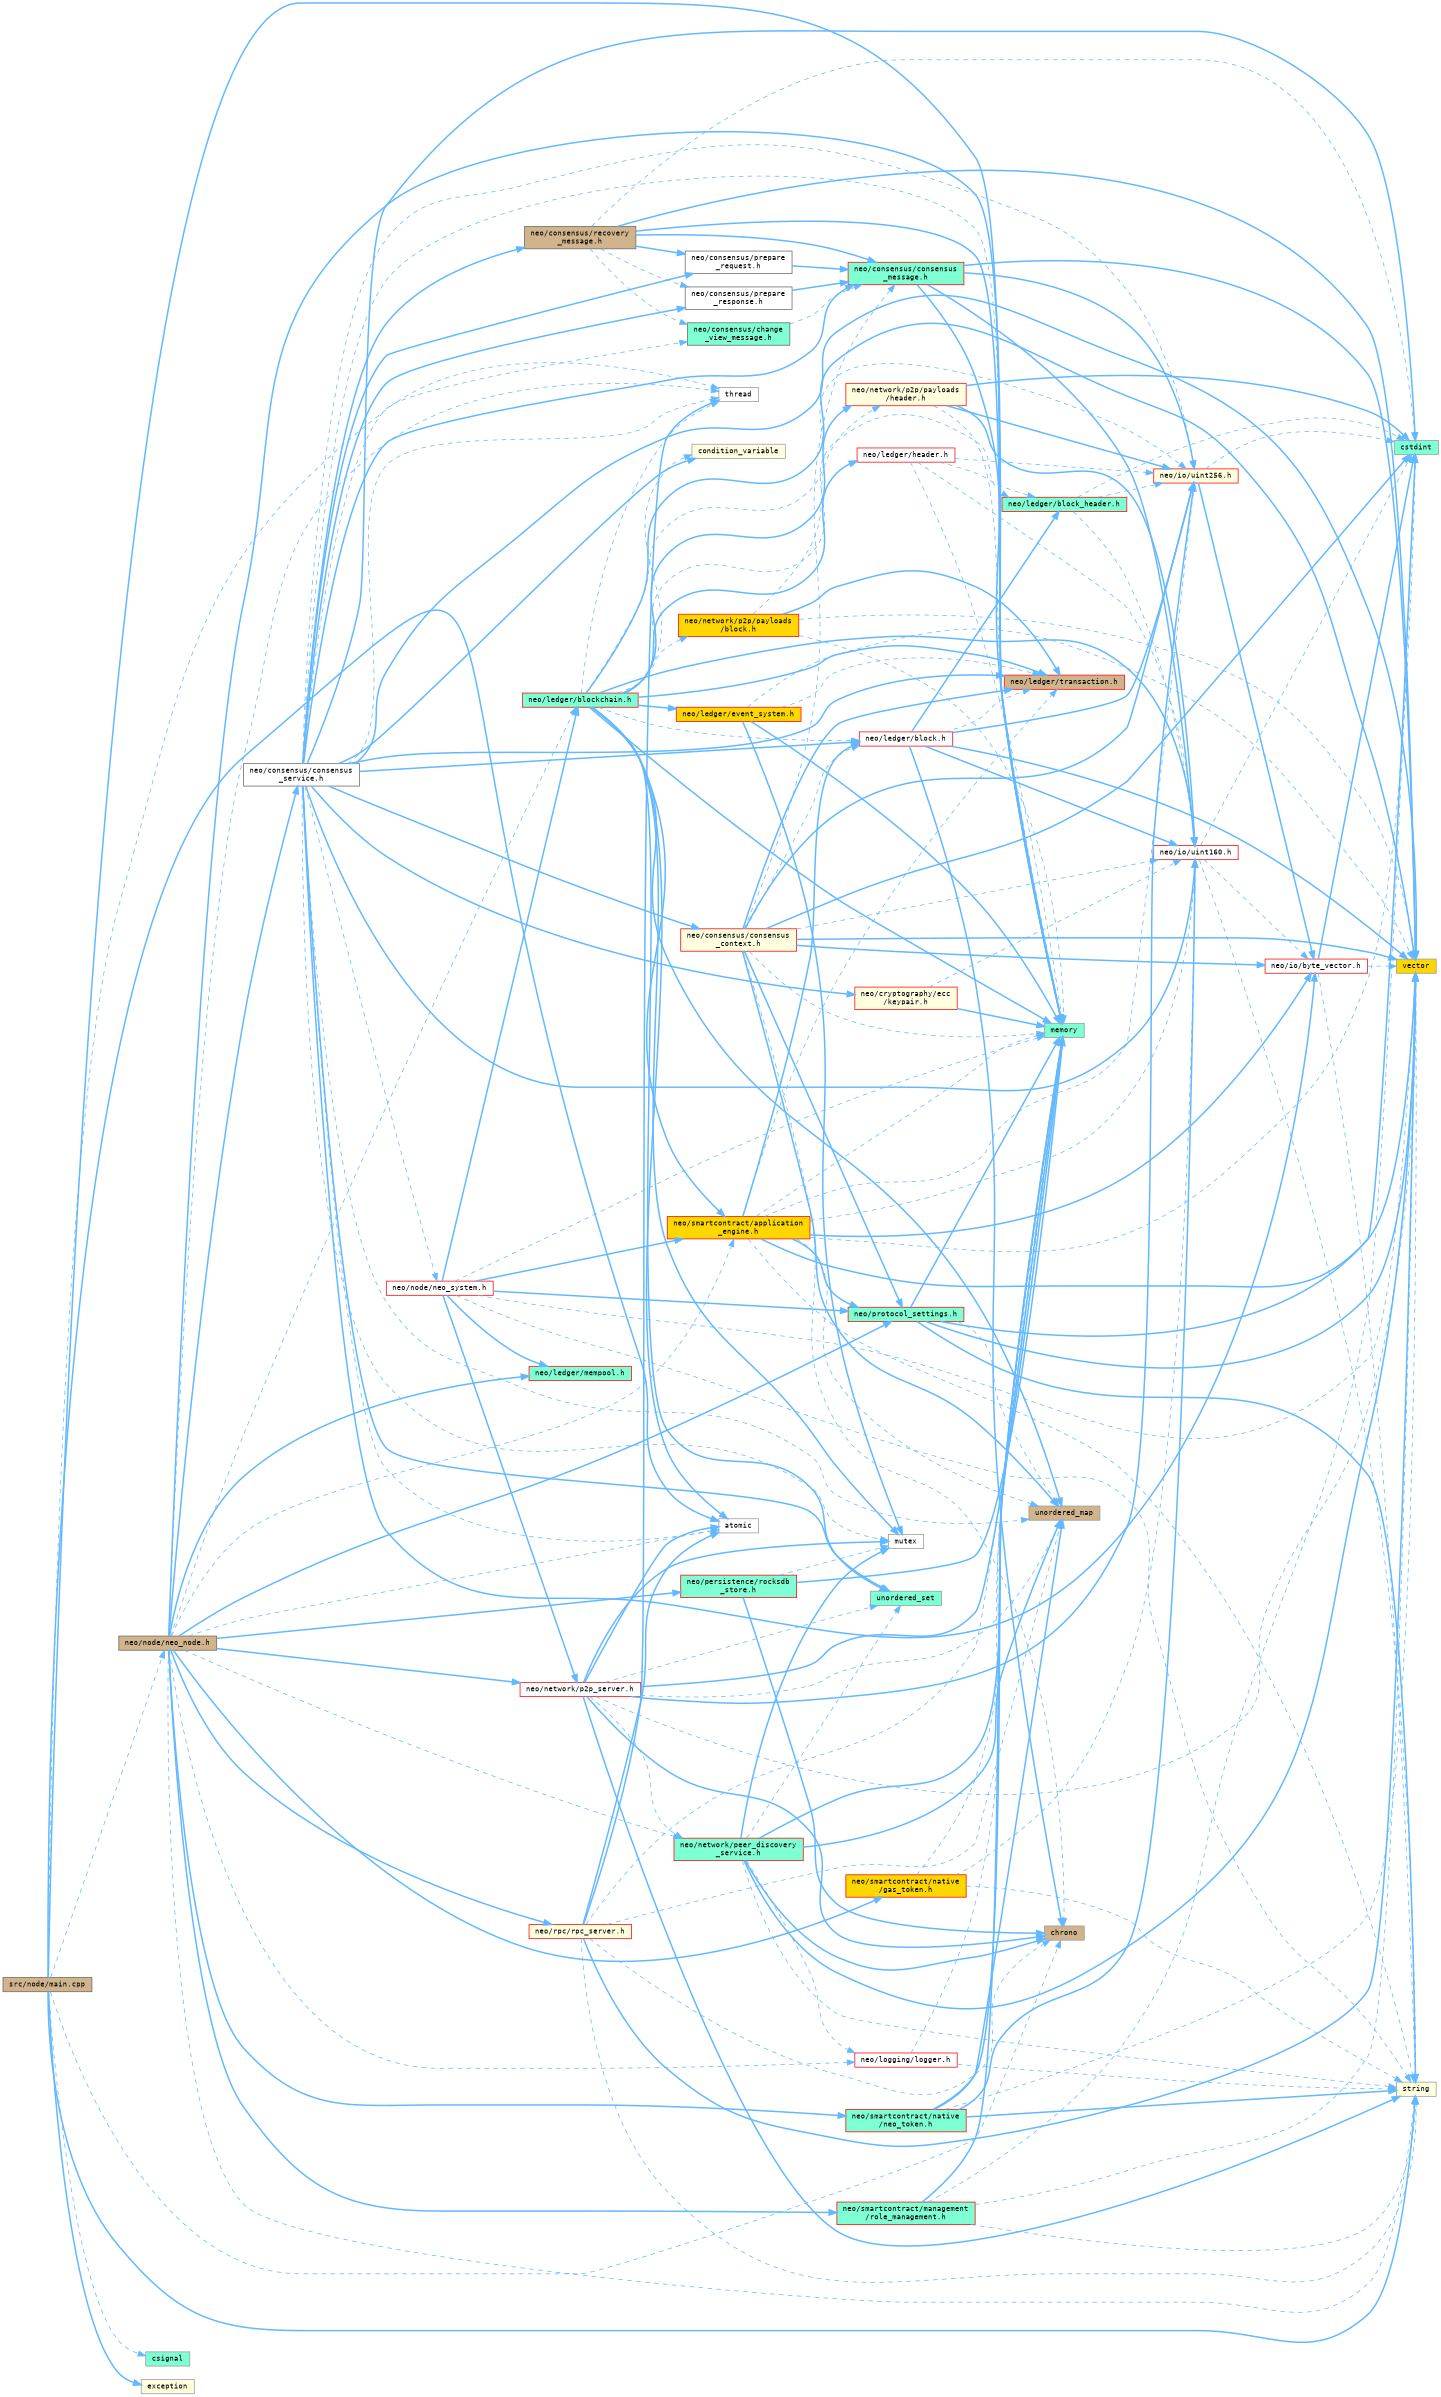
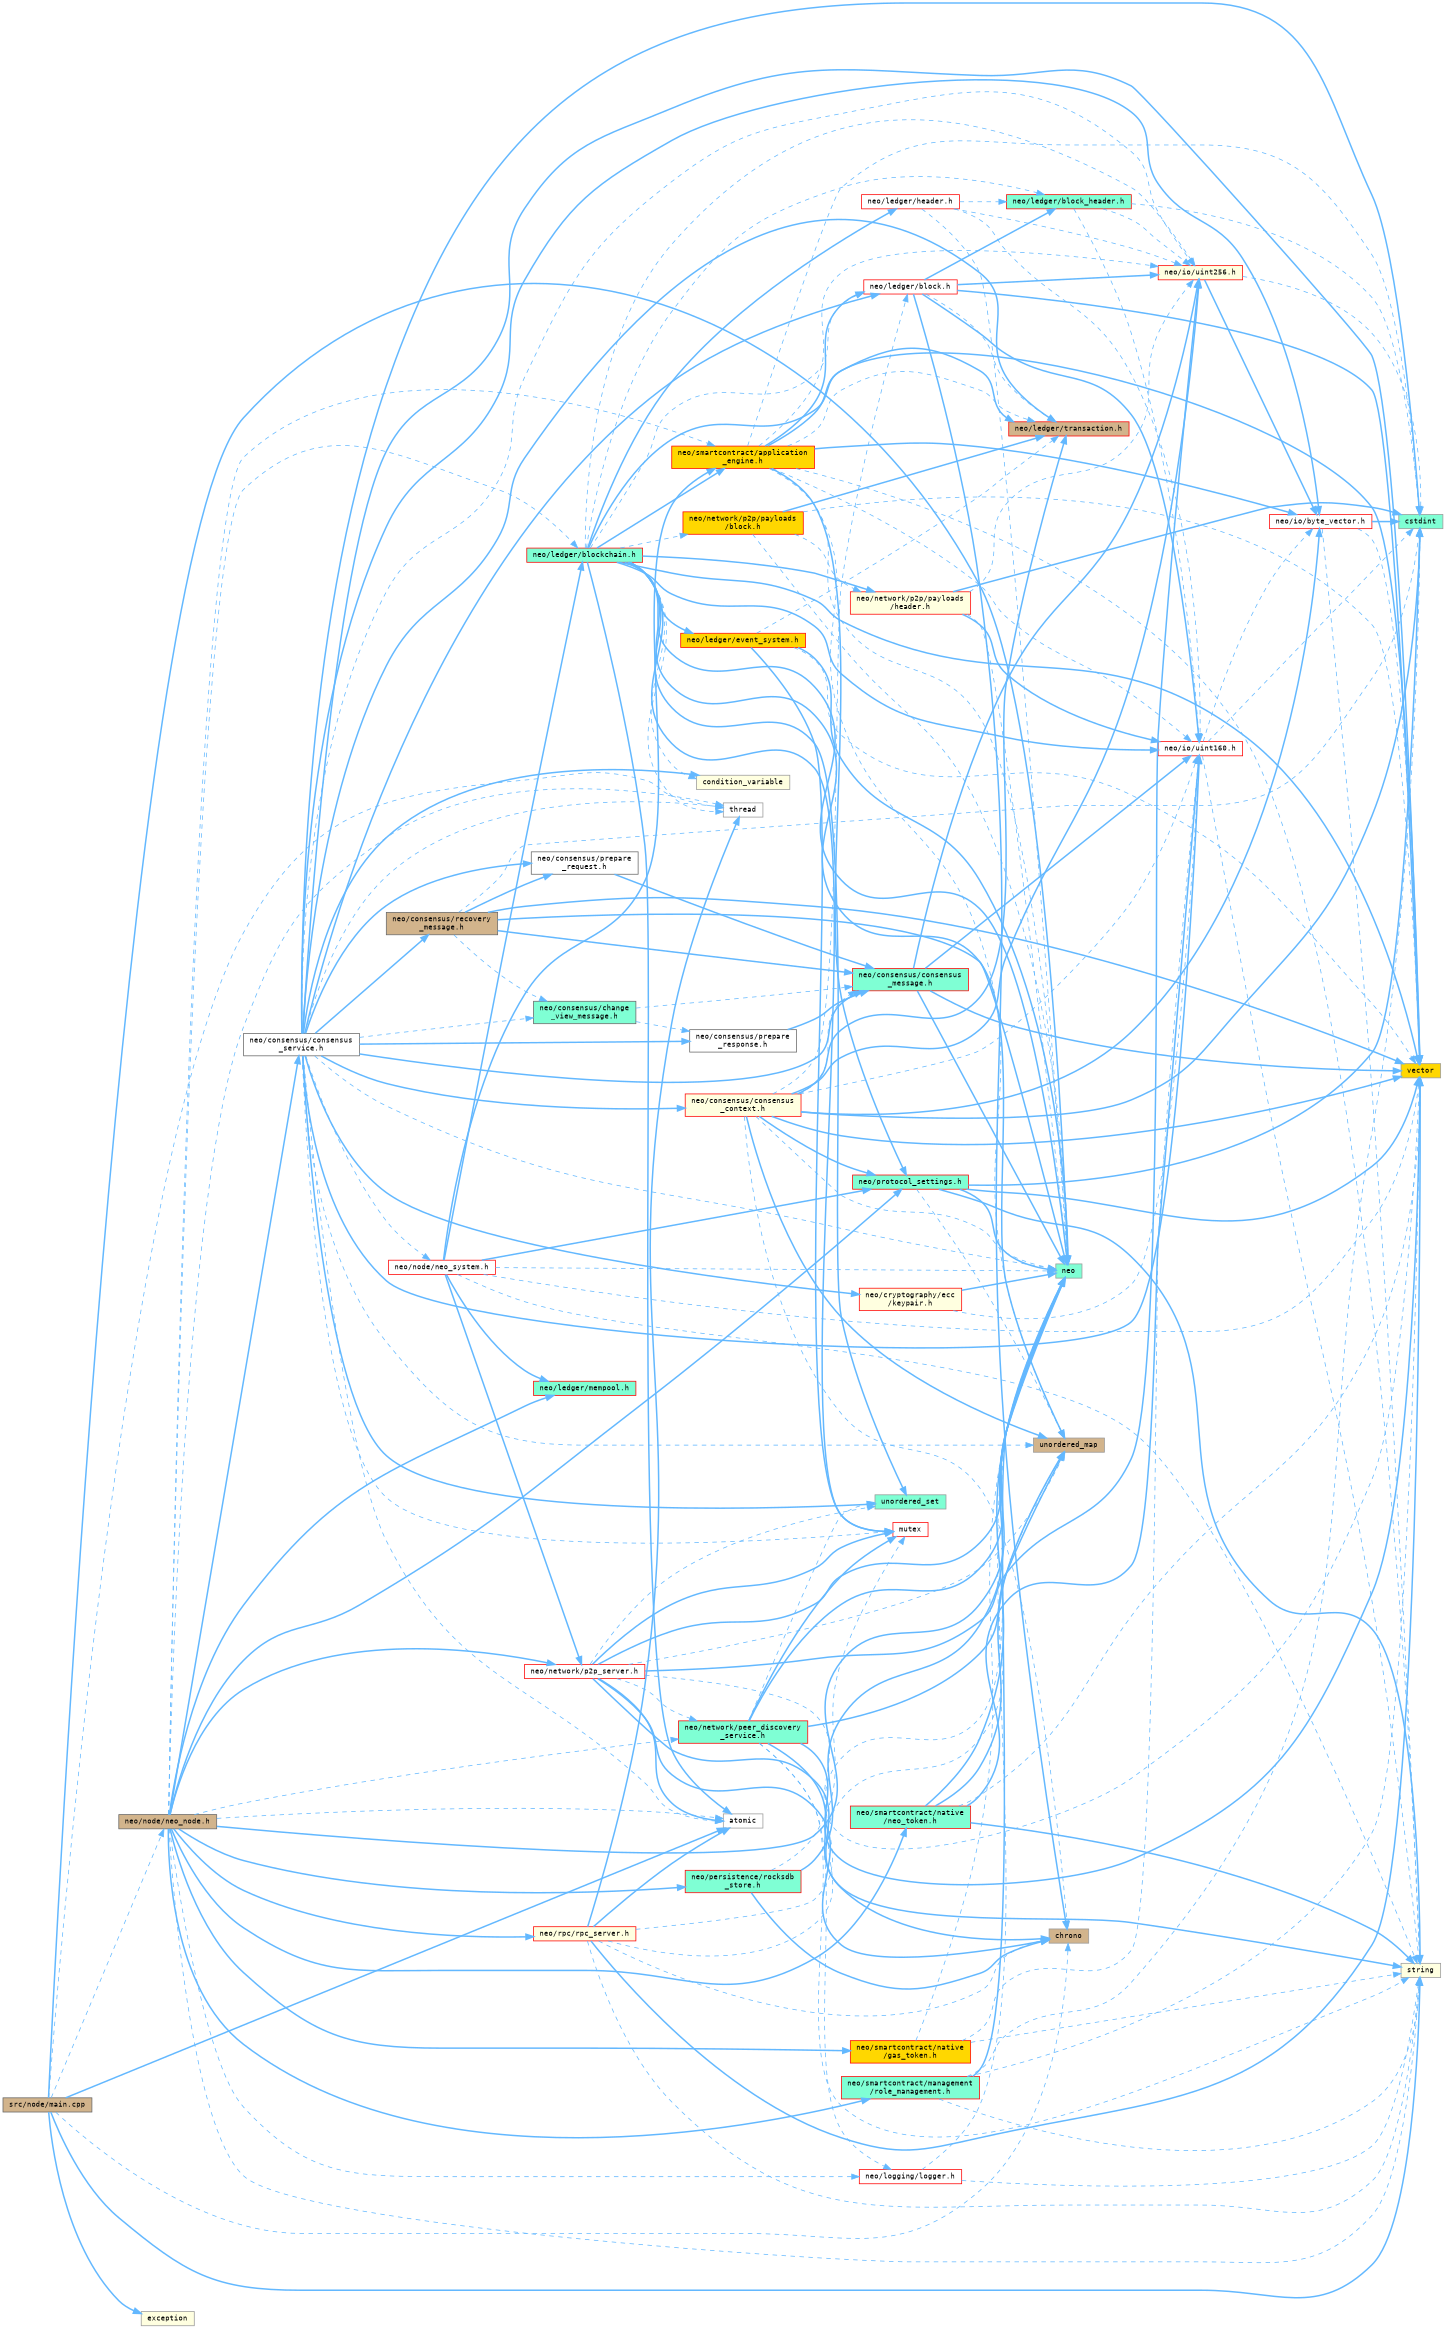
(640, 269) -> (659, 1026)
(1055, 436) -> (1112, 459)
(1064, 1030) -> (1069, 1271)
(906, 1542) -> (910, 1530)
(168, 2359) -> none
